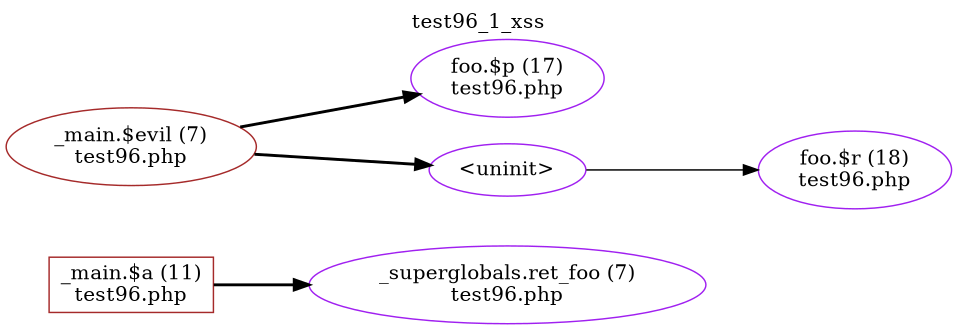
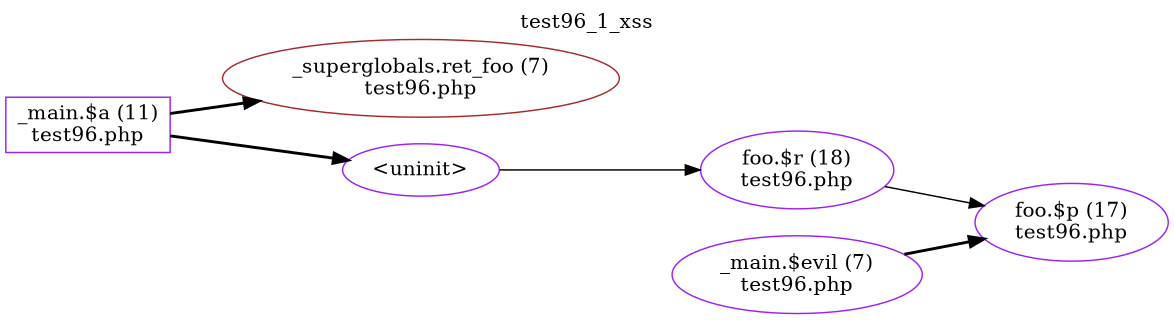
(131, 147) -> (797, 275)
(335, 159) -> (252, 147)
none -> (927, 195)
(131, 285) -> (88, 125)
(508, 285) -> (421, 78)
